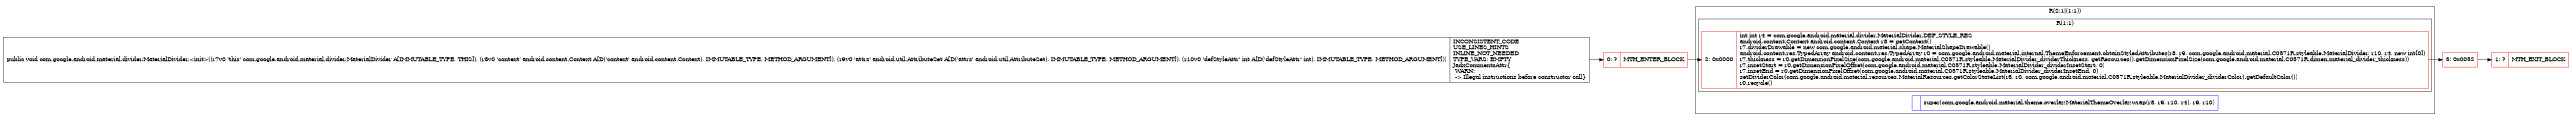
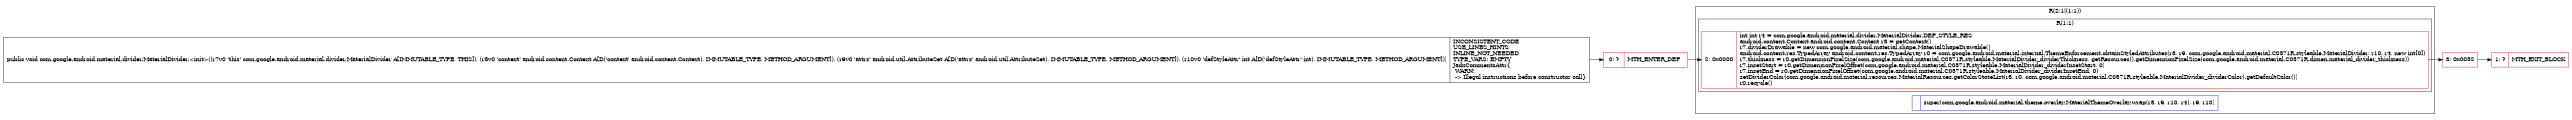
(1654, 60) -> (1654, 60)
